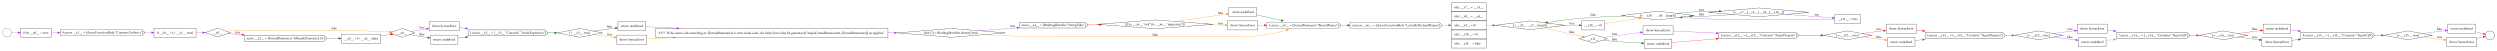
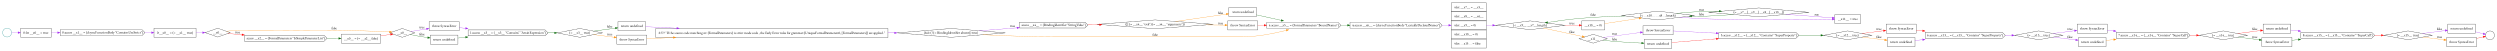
(1758, 20) -> (1756, 20)
